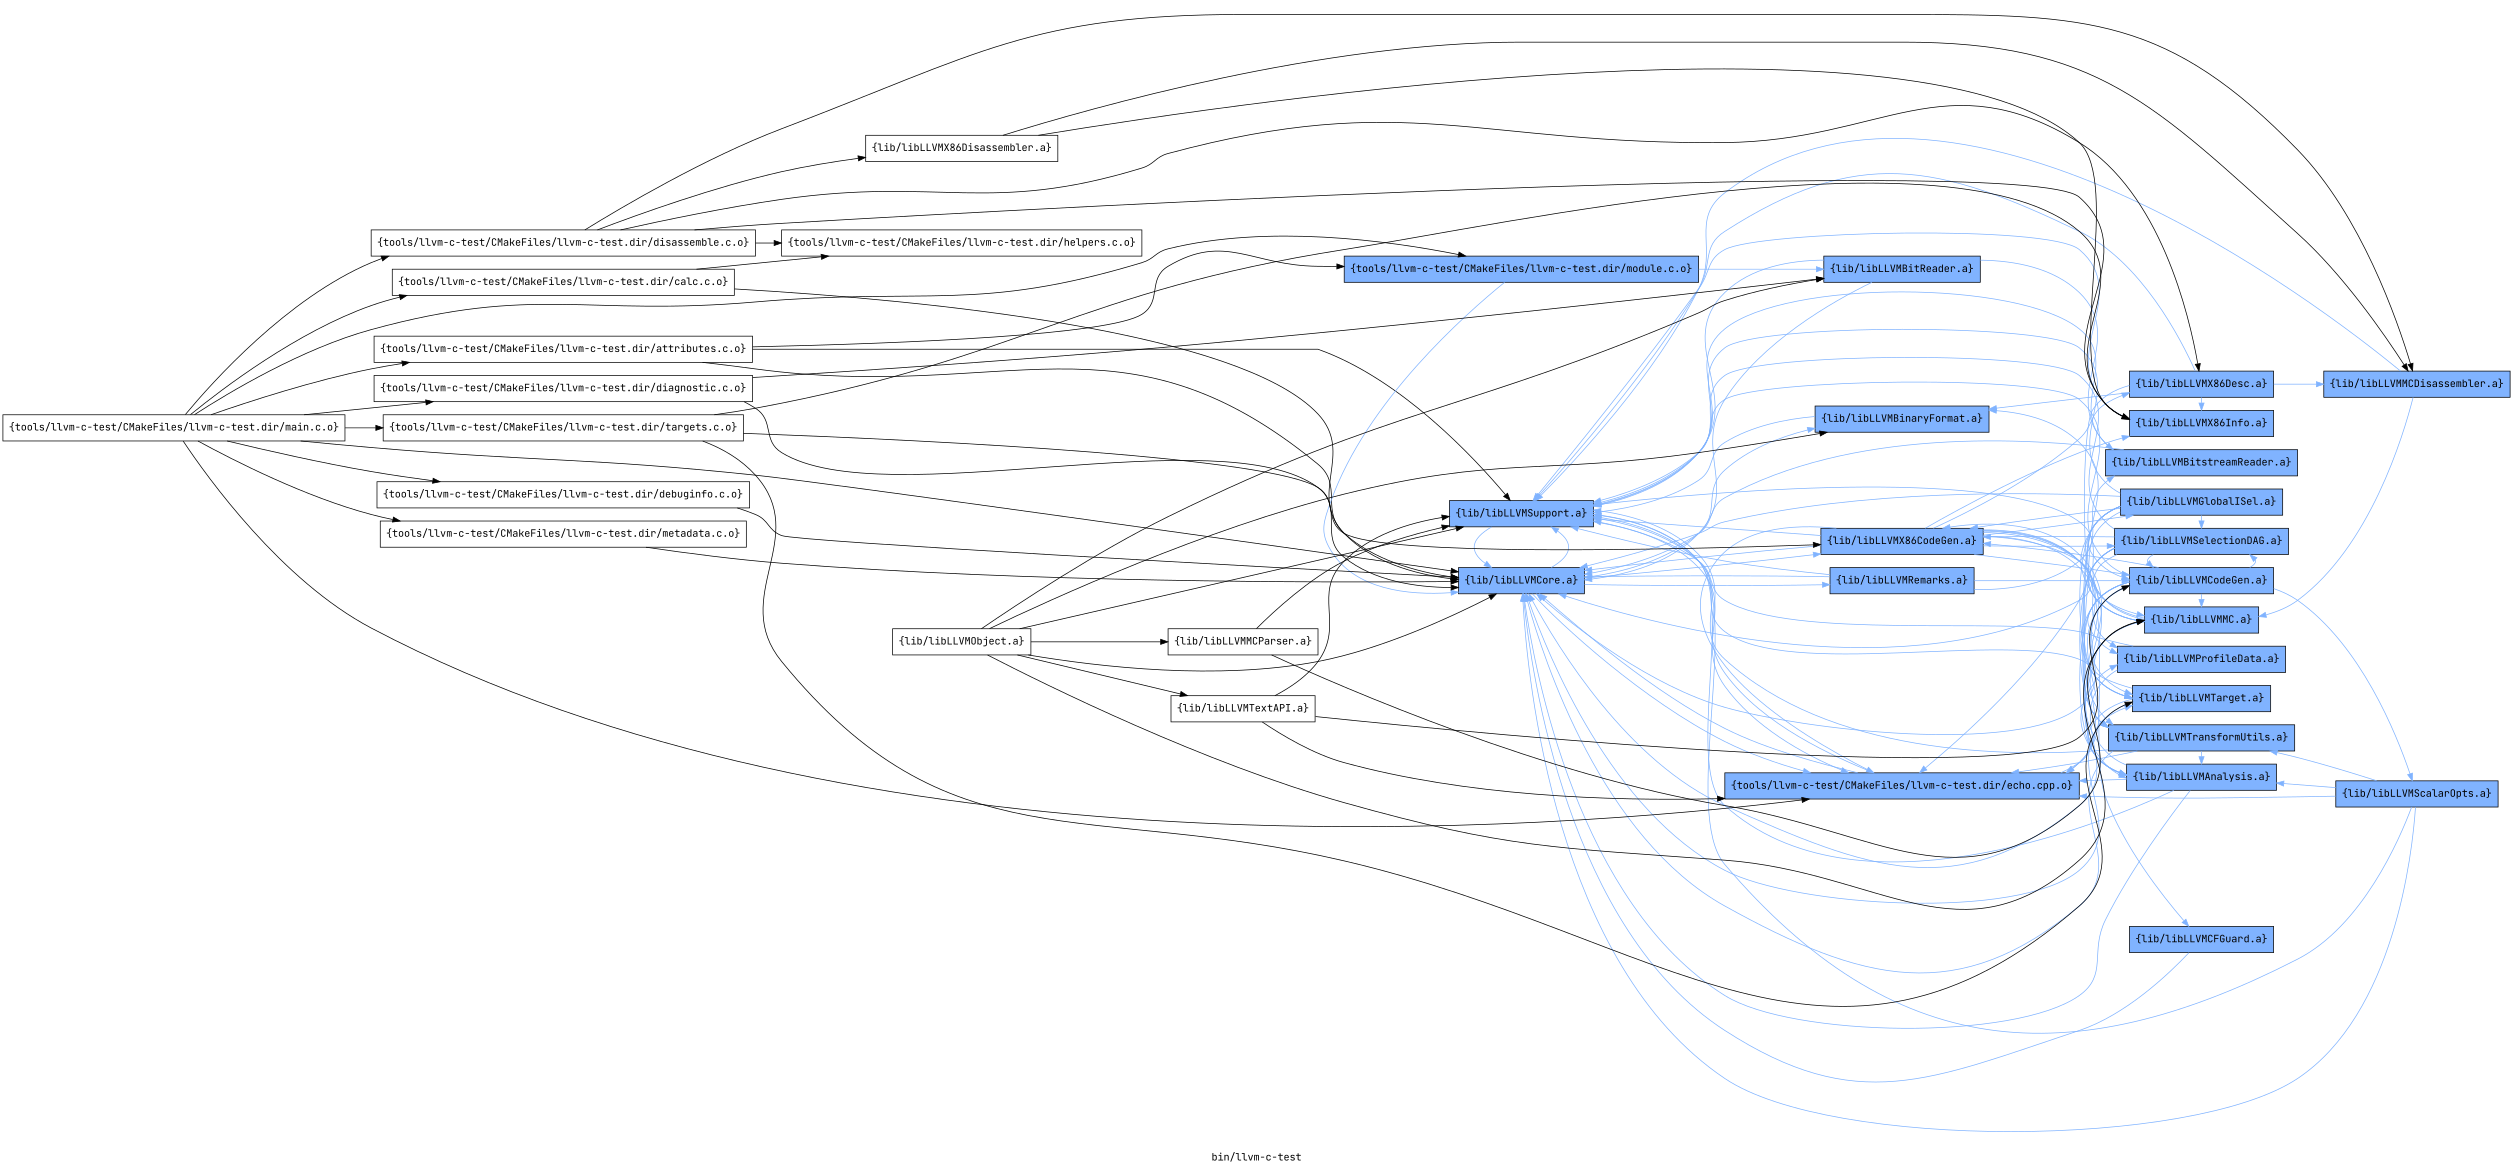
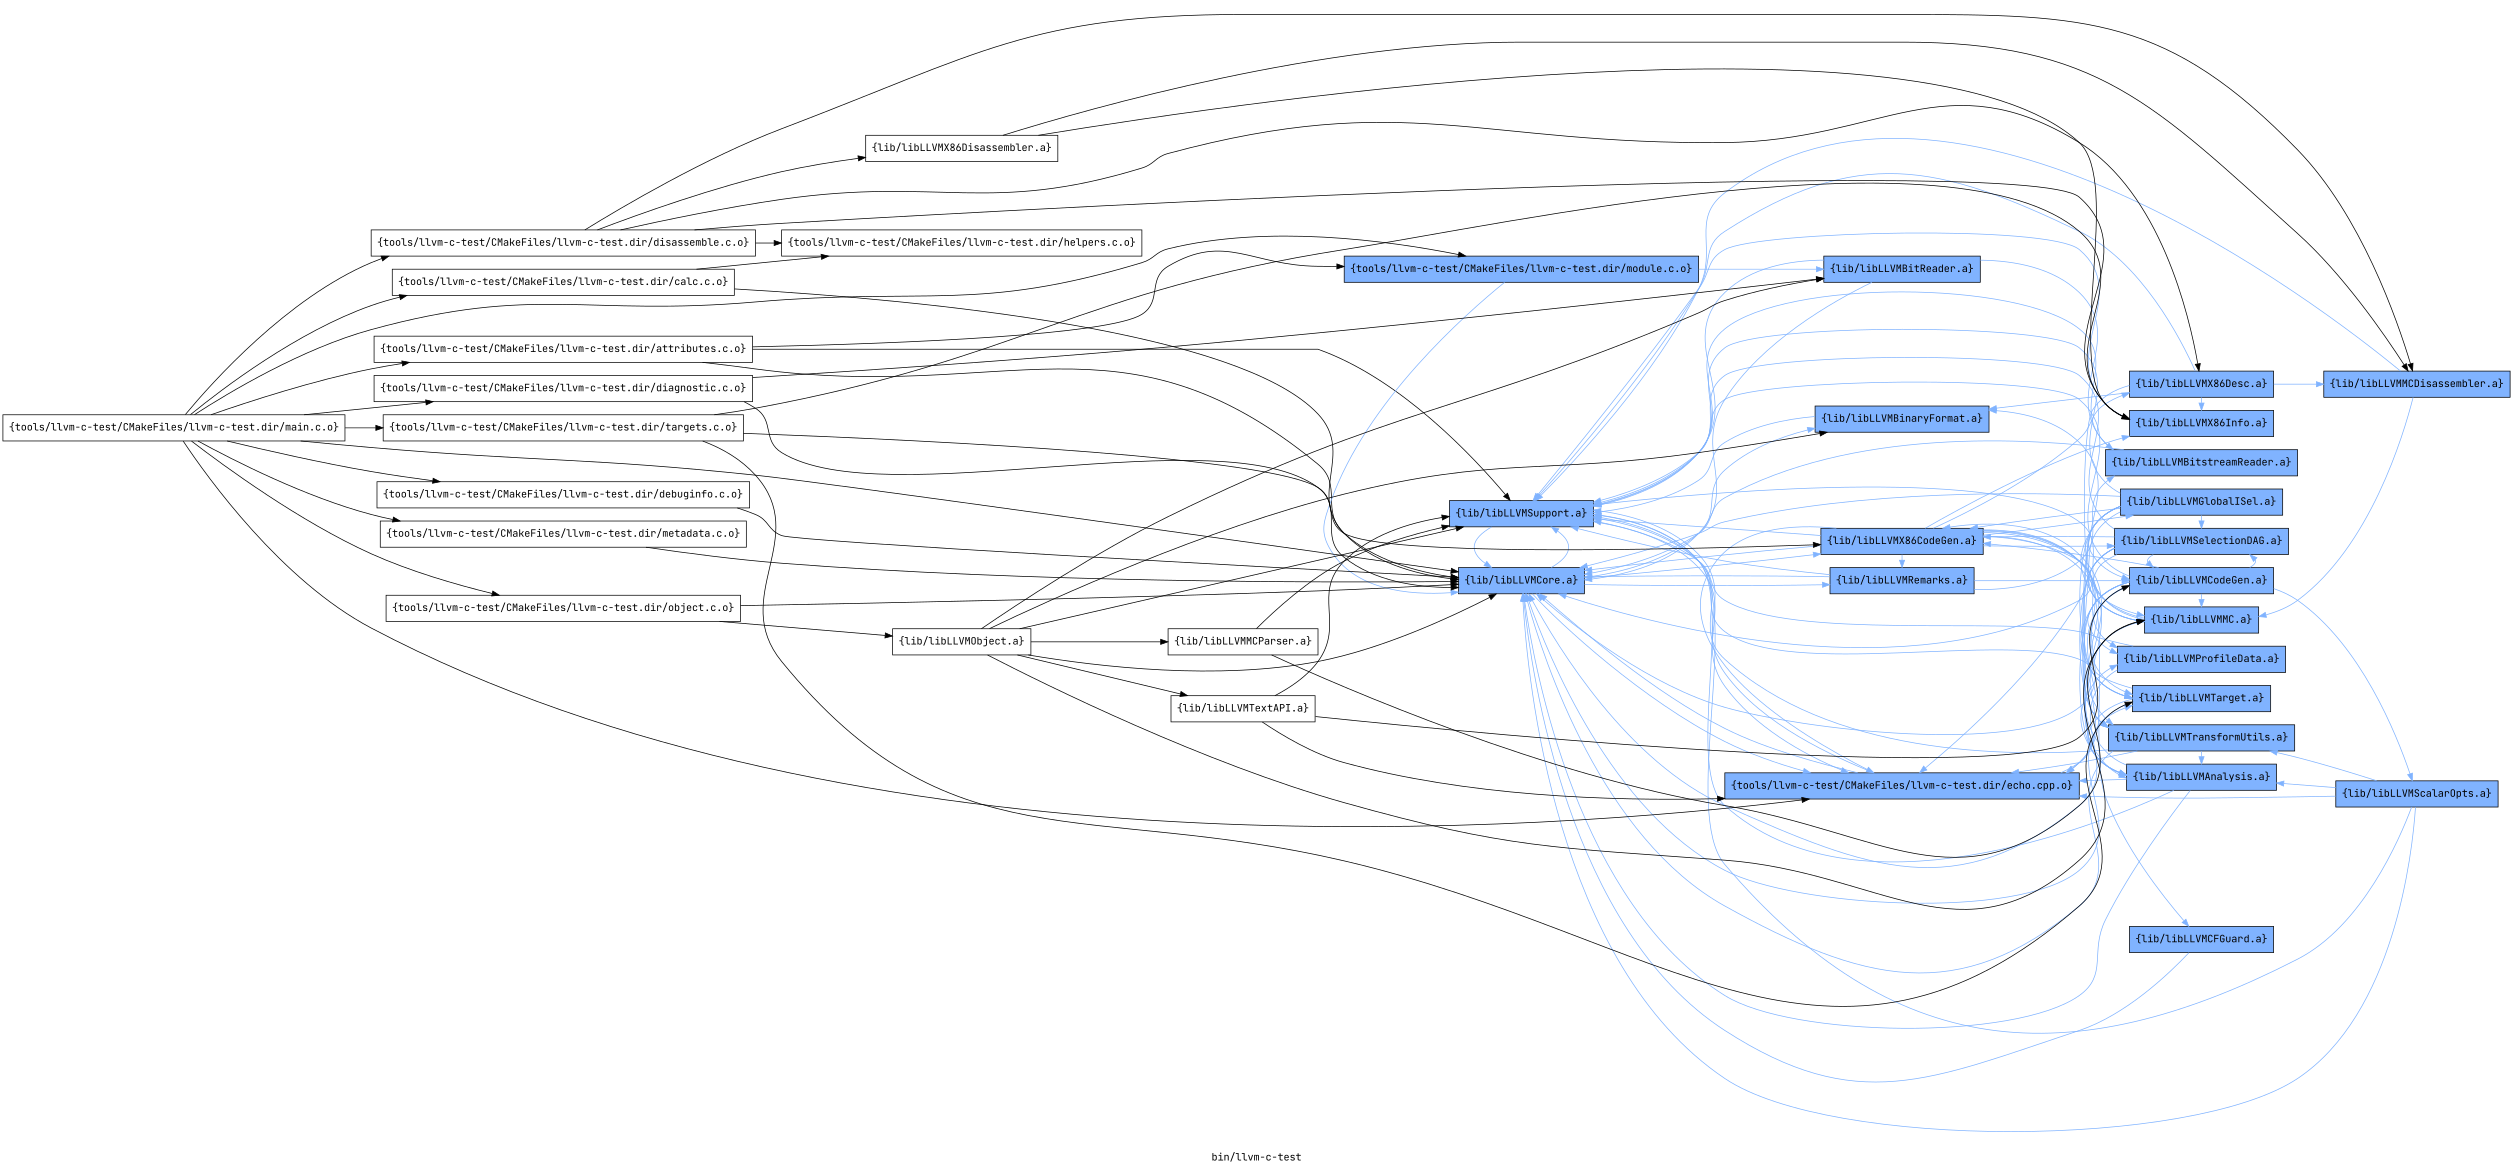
(2048, 564) -> (1902, 557)
none -> (563, 608)
